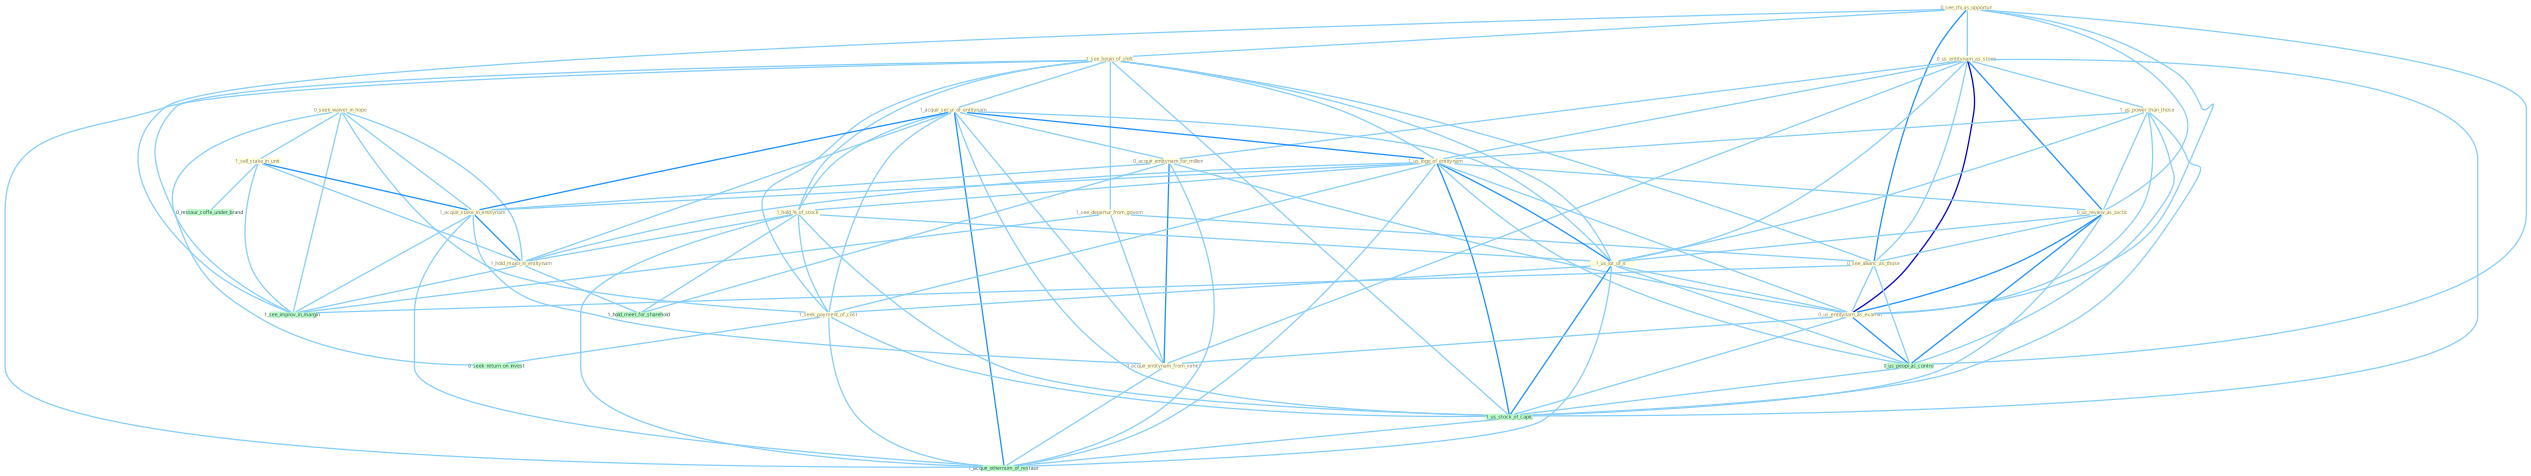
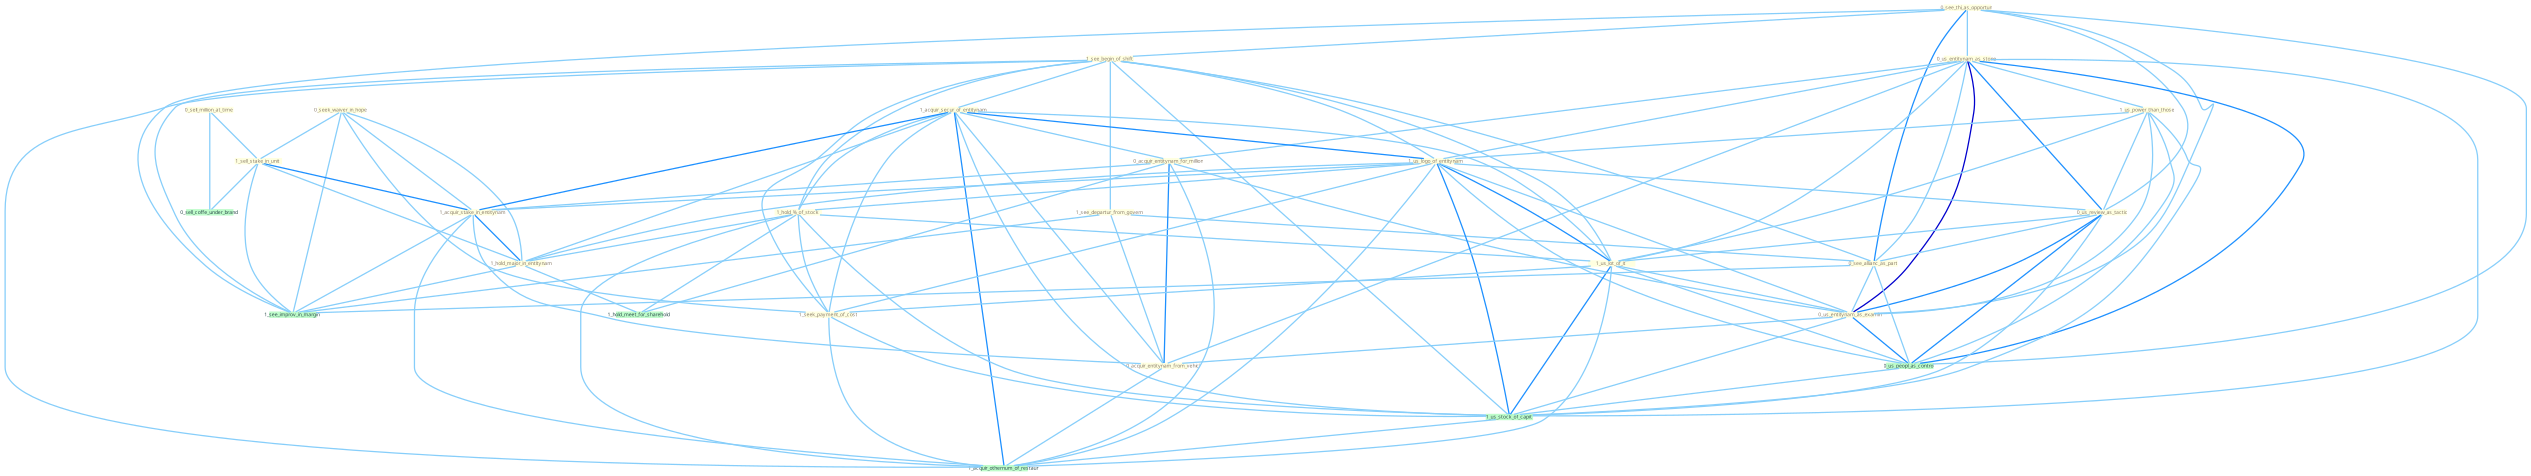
none -> (210, 110)
none -> (2275, 199)
(210, 212) -> (210, 212)
(1874, 264) -> (1874, 264)
(498, 366) -> none
